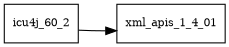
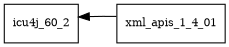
(92, 31) -> (103, 16)
